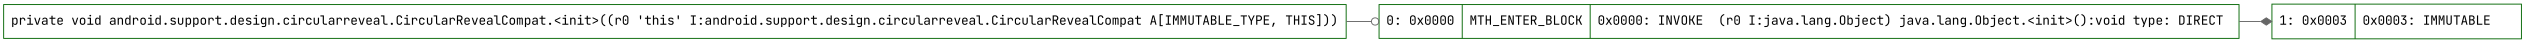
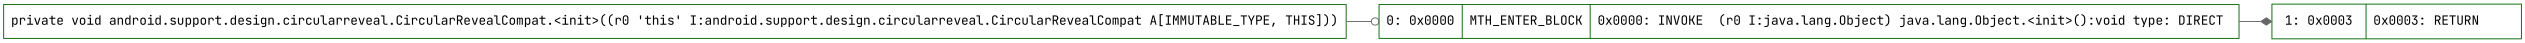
(2438, 21) -> (2438, 21)
